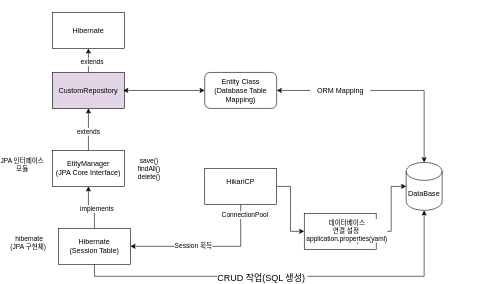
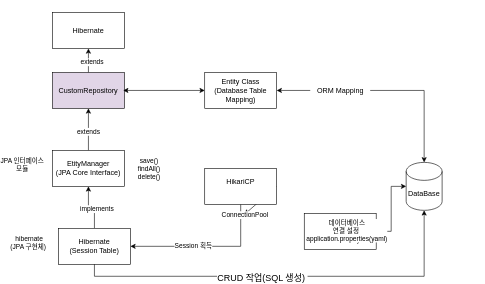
(241, 90) -> (241, 90)
(291, 206) -> (252, 208)
